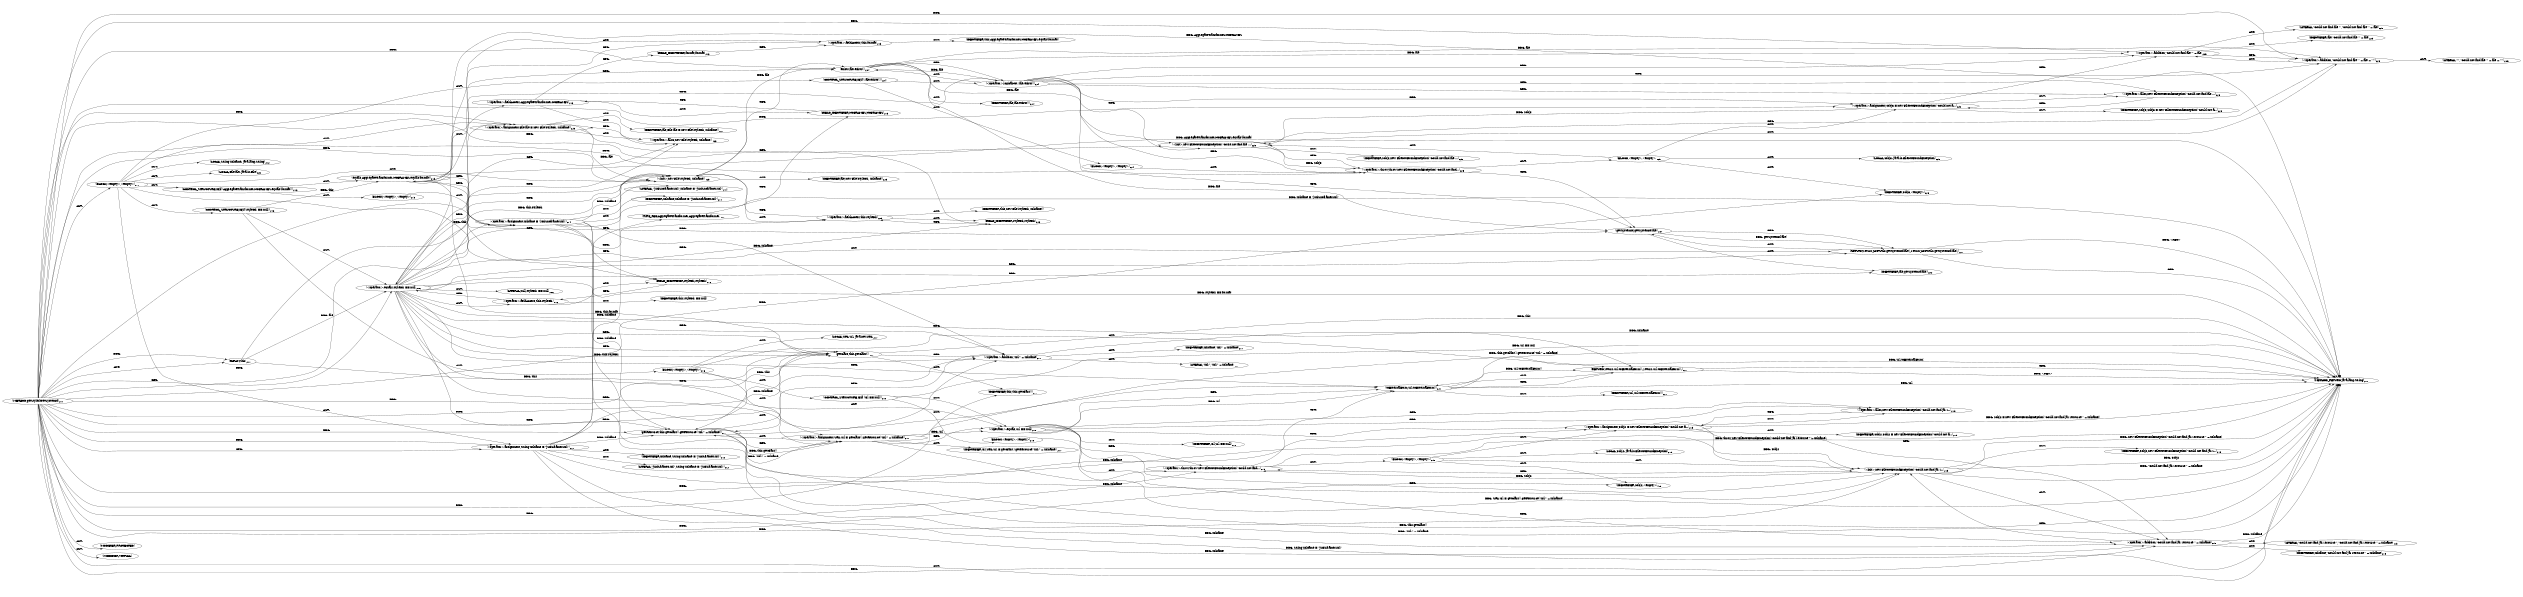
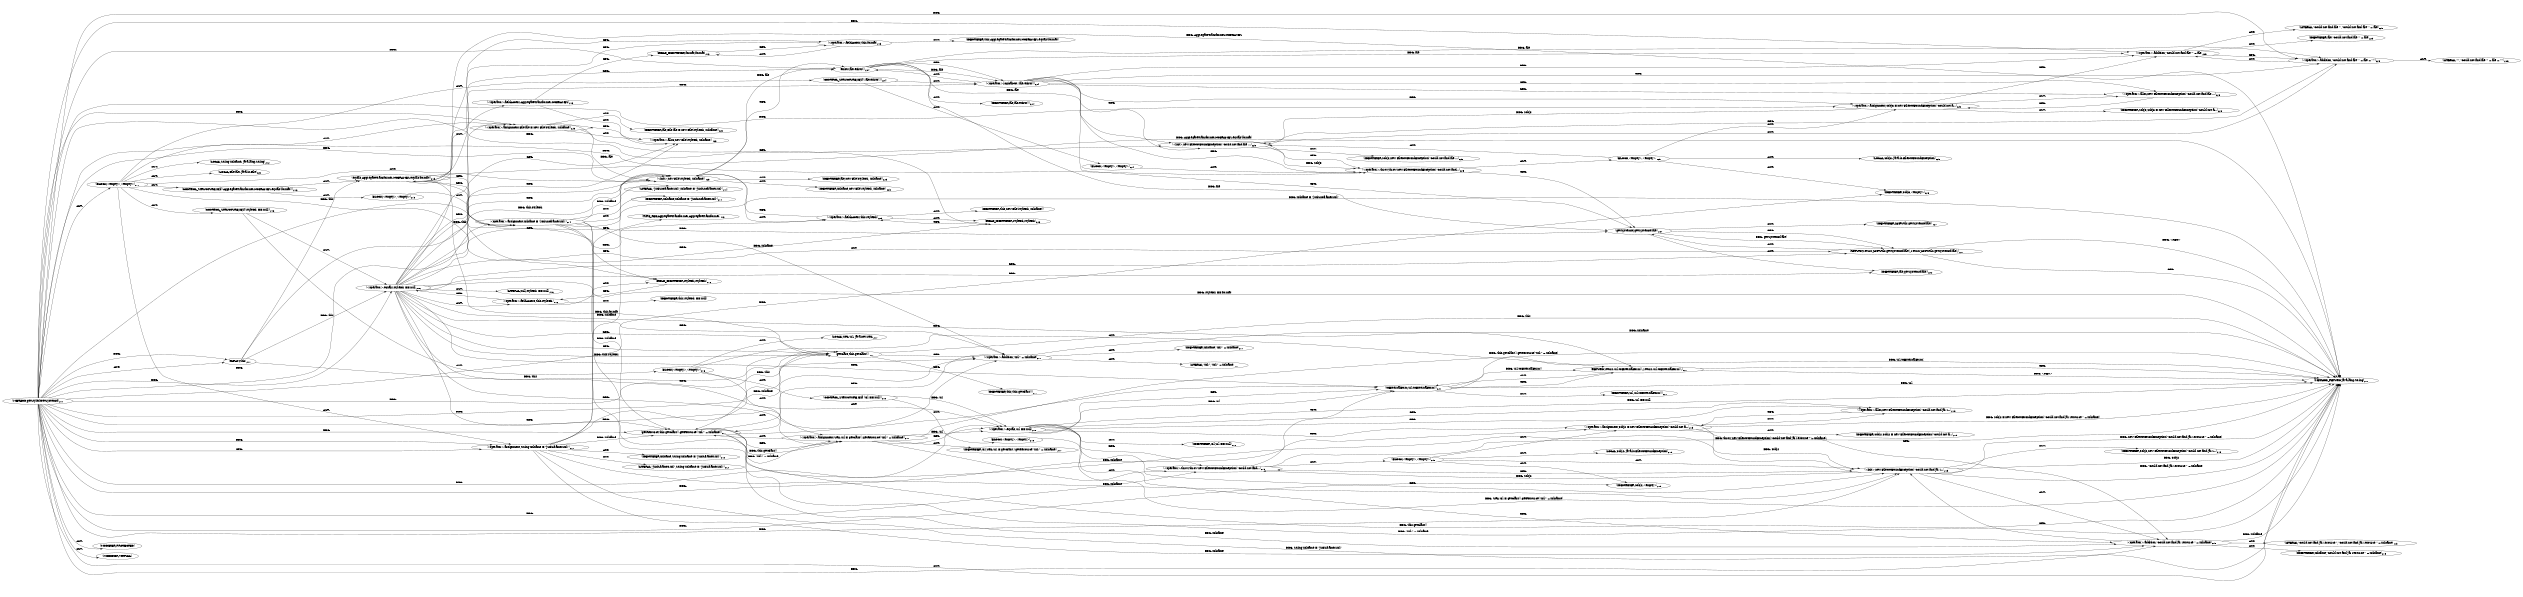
(606, 40) -> (606, 40)
none -> (780, 56)
(636, 93) -> (613, 88)
(855, 113) -> none
(721, 130) -> (721, 130)
none -> (855, 189)
(316, 195) -> (299, 267)
(723, 216) -> (723, 216)
none -> (1906, 224)
(552, 291) -> (552, 291)
(327, 316) -> (327, 316)
(1615, 346) -> (1672, 402)
(937, 367) -> (937, 367)
(155, 380) -> (155, 380)
(937, 398) -> (937, 398)
(1659, 485) -> (1659, 485)
(500, 507) -> (508, 484)
